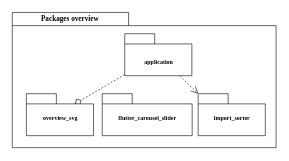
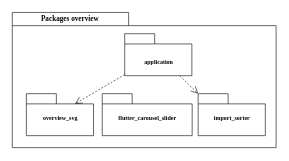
(82, 100) -> (80, 101)
